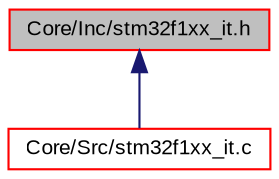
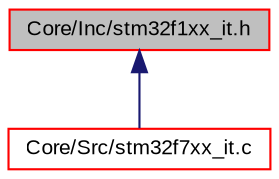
(139, 149) -> (139, 149)
